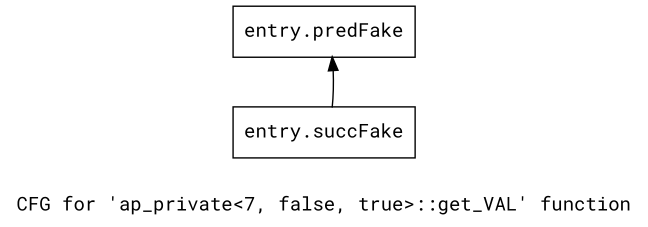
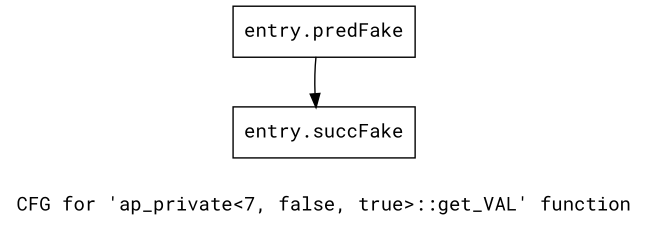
(333, 89) -> (315, 75)
